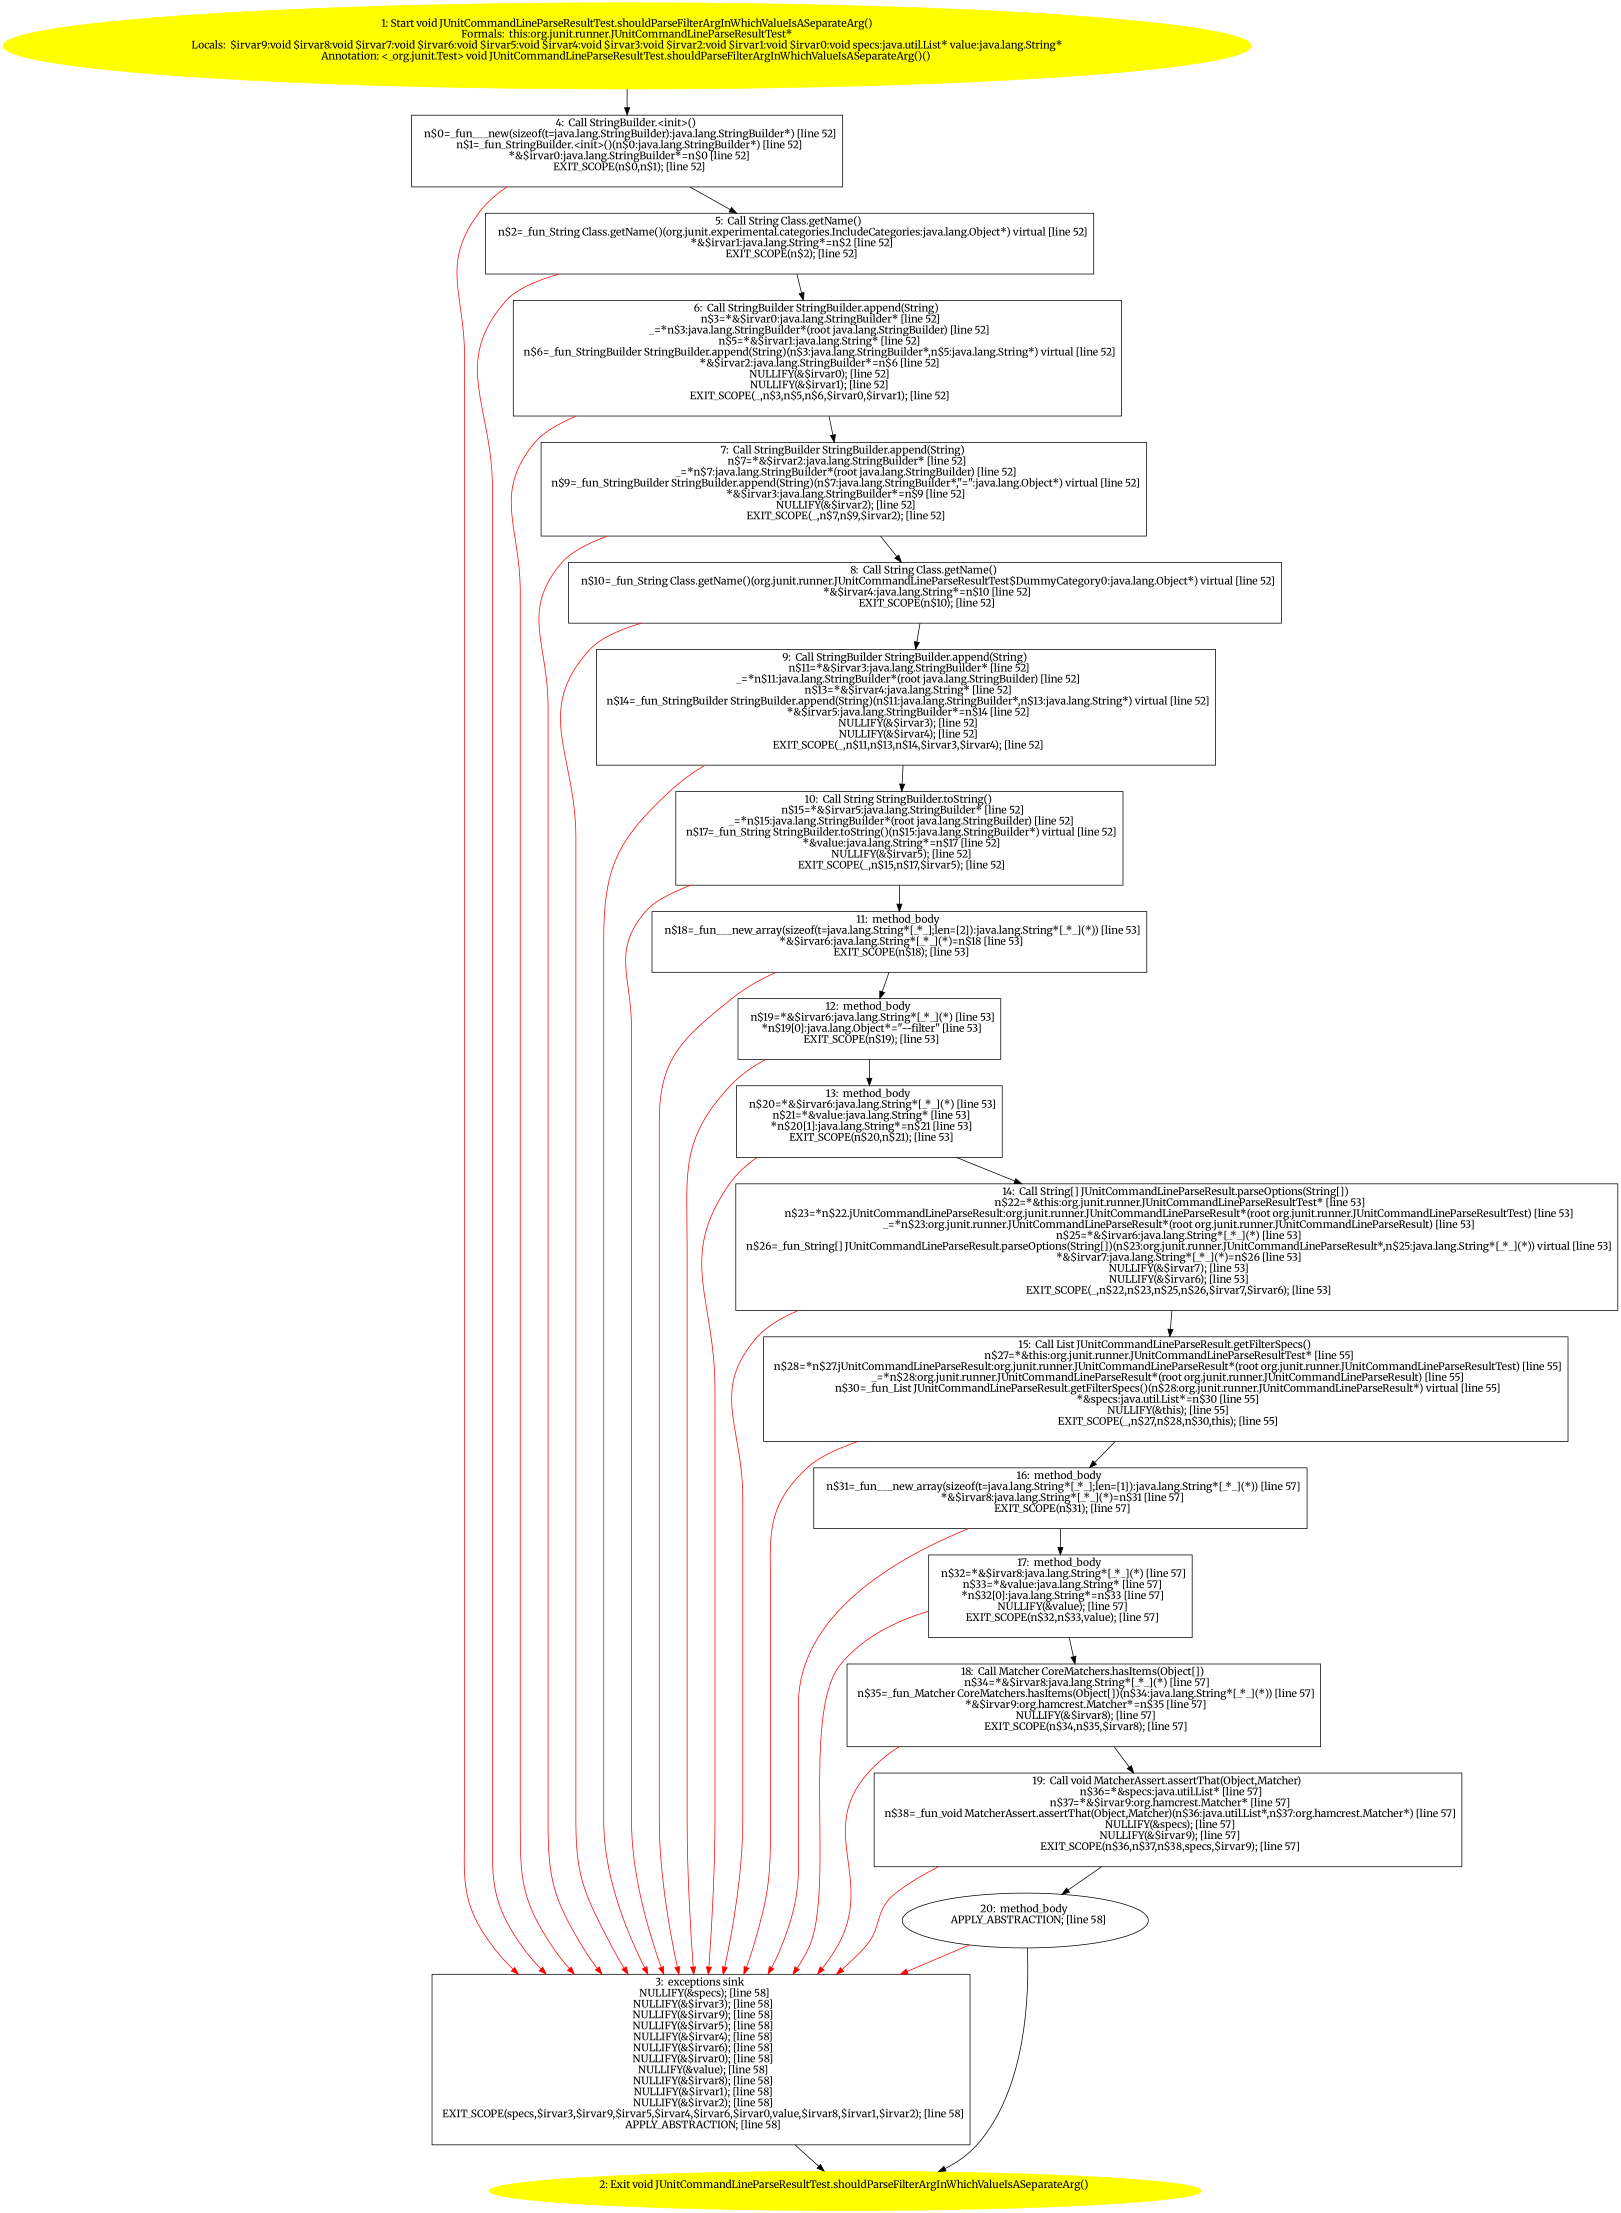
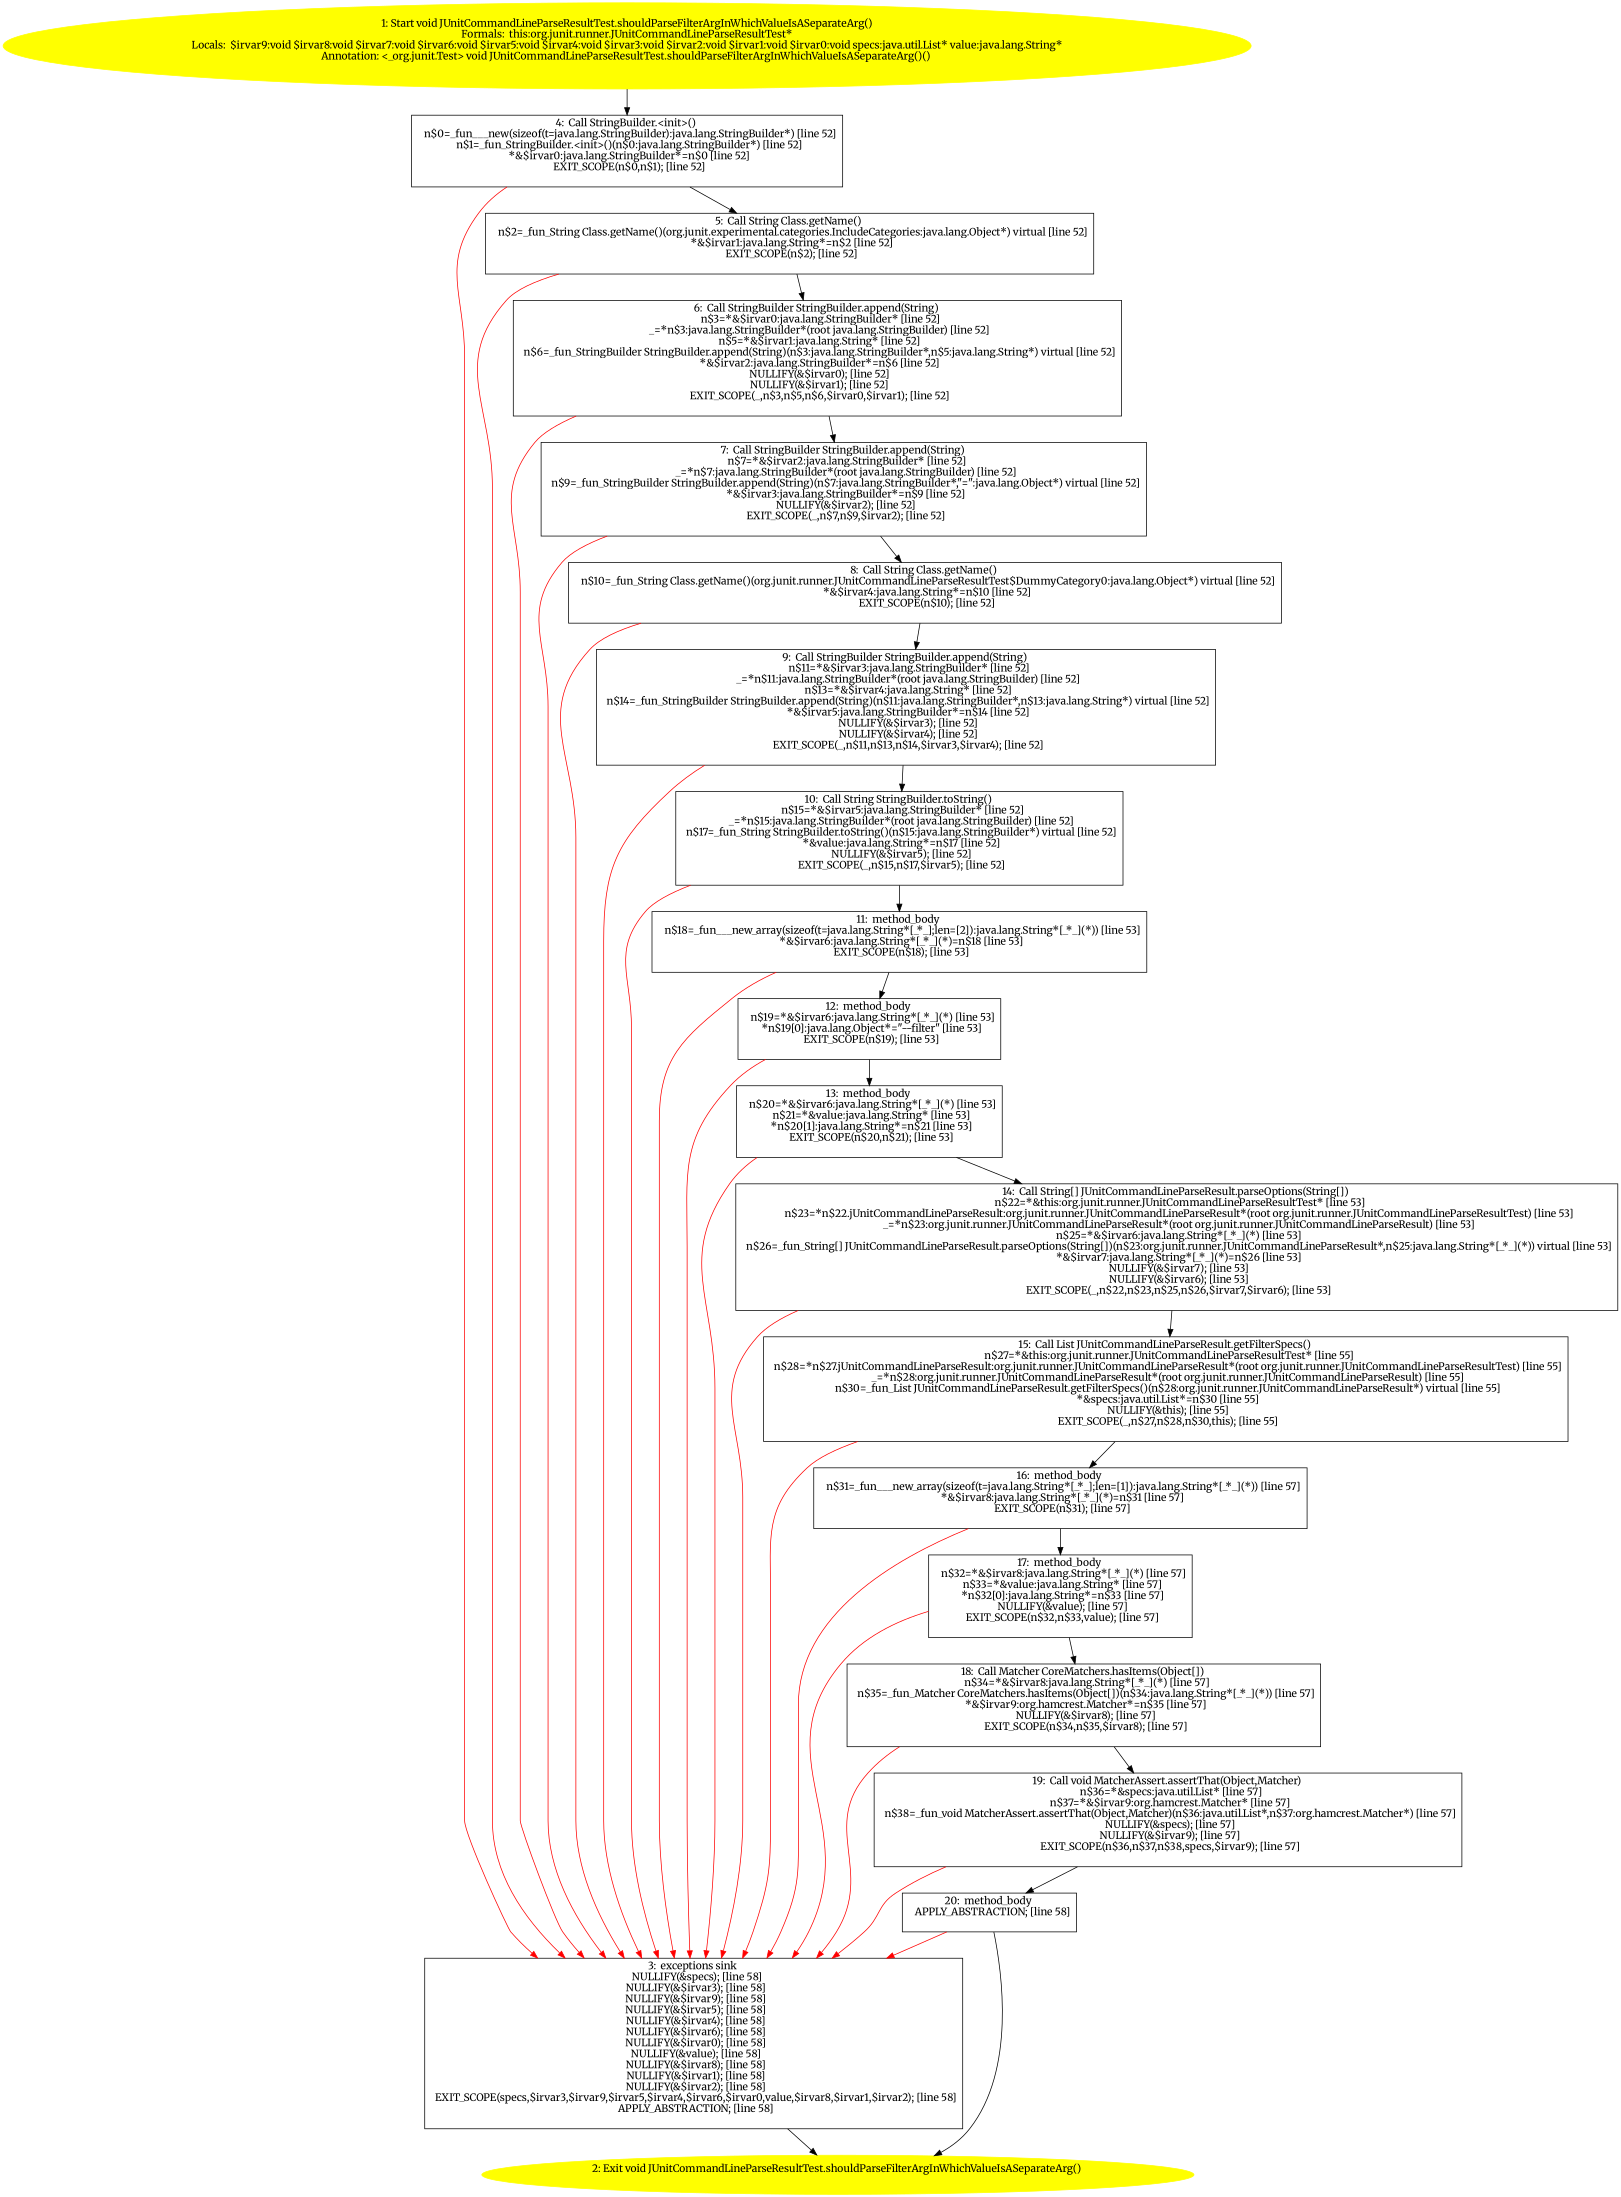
(1025, 1921) -> (989, 1912)
